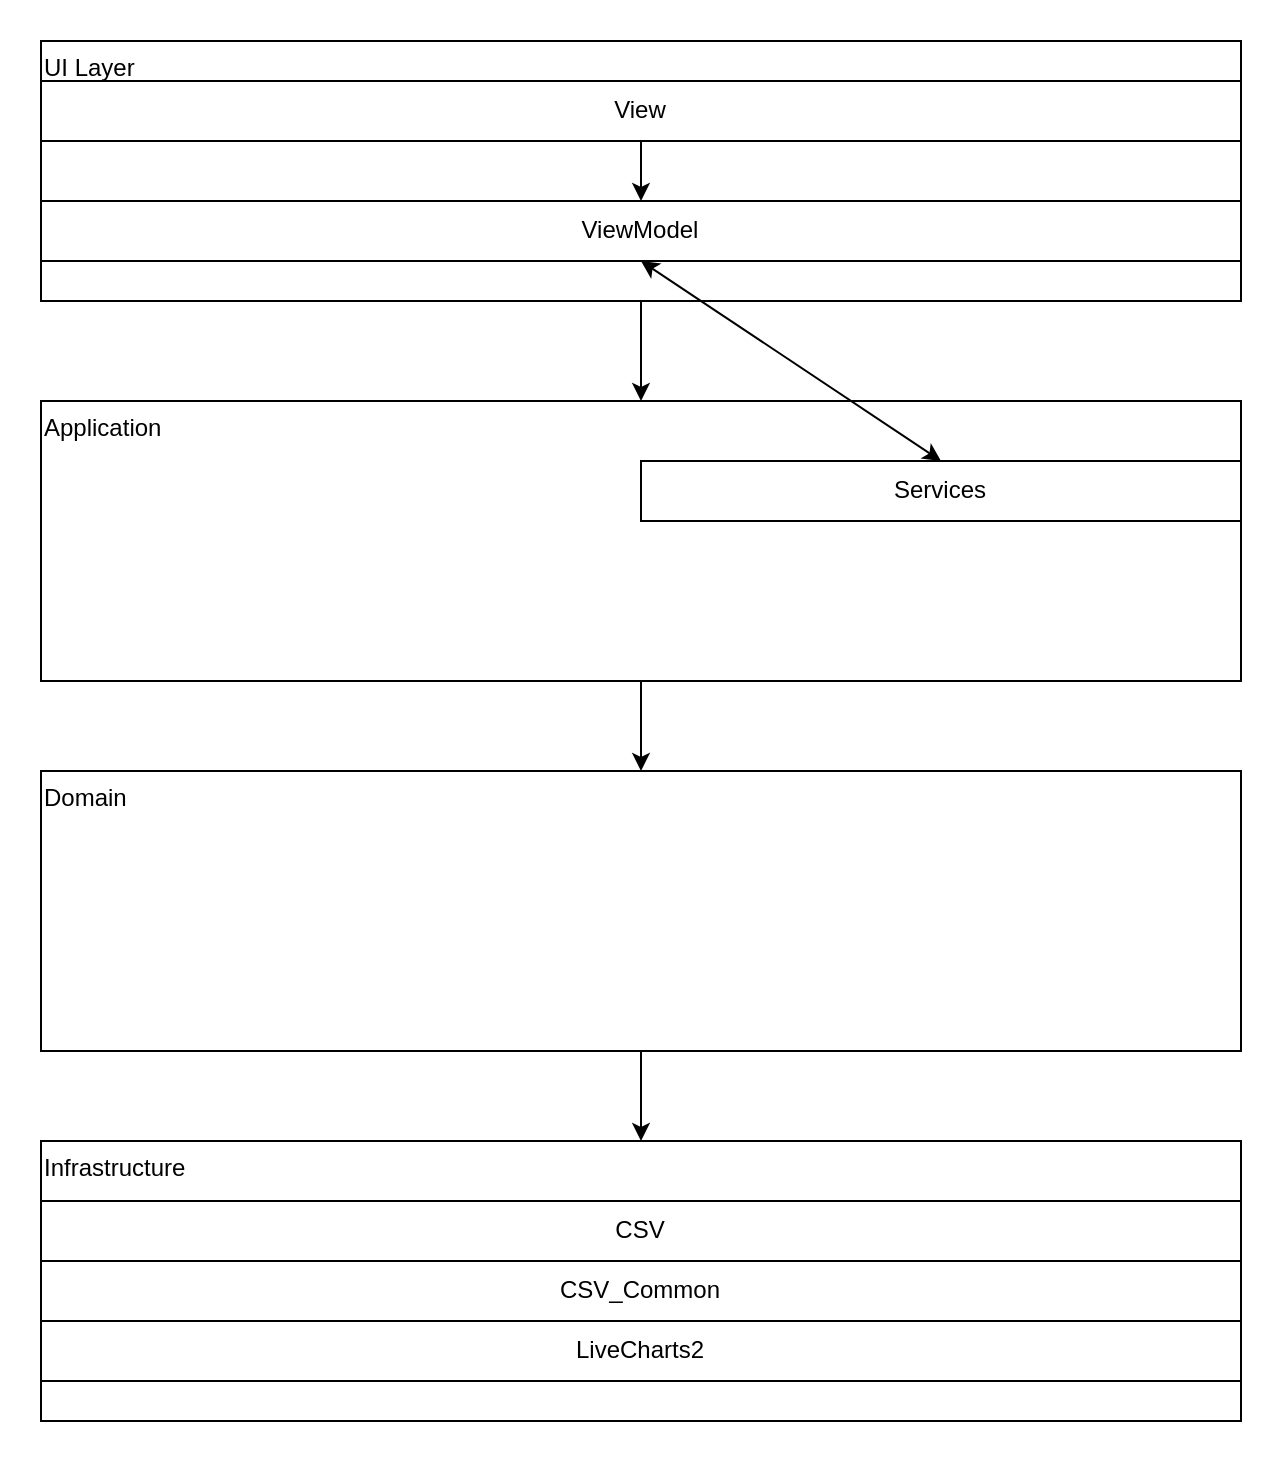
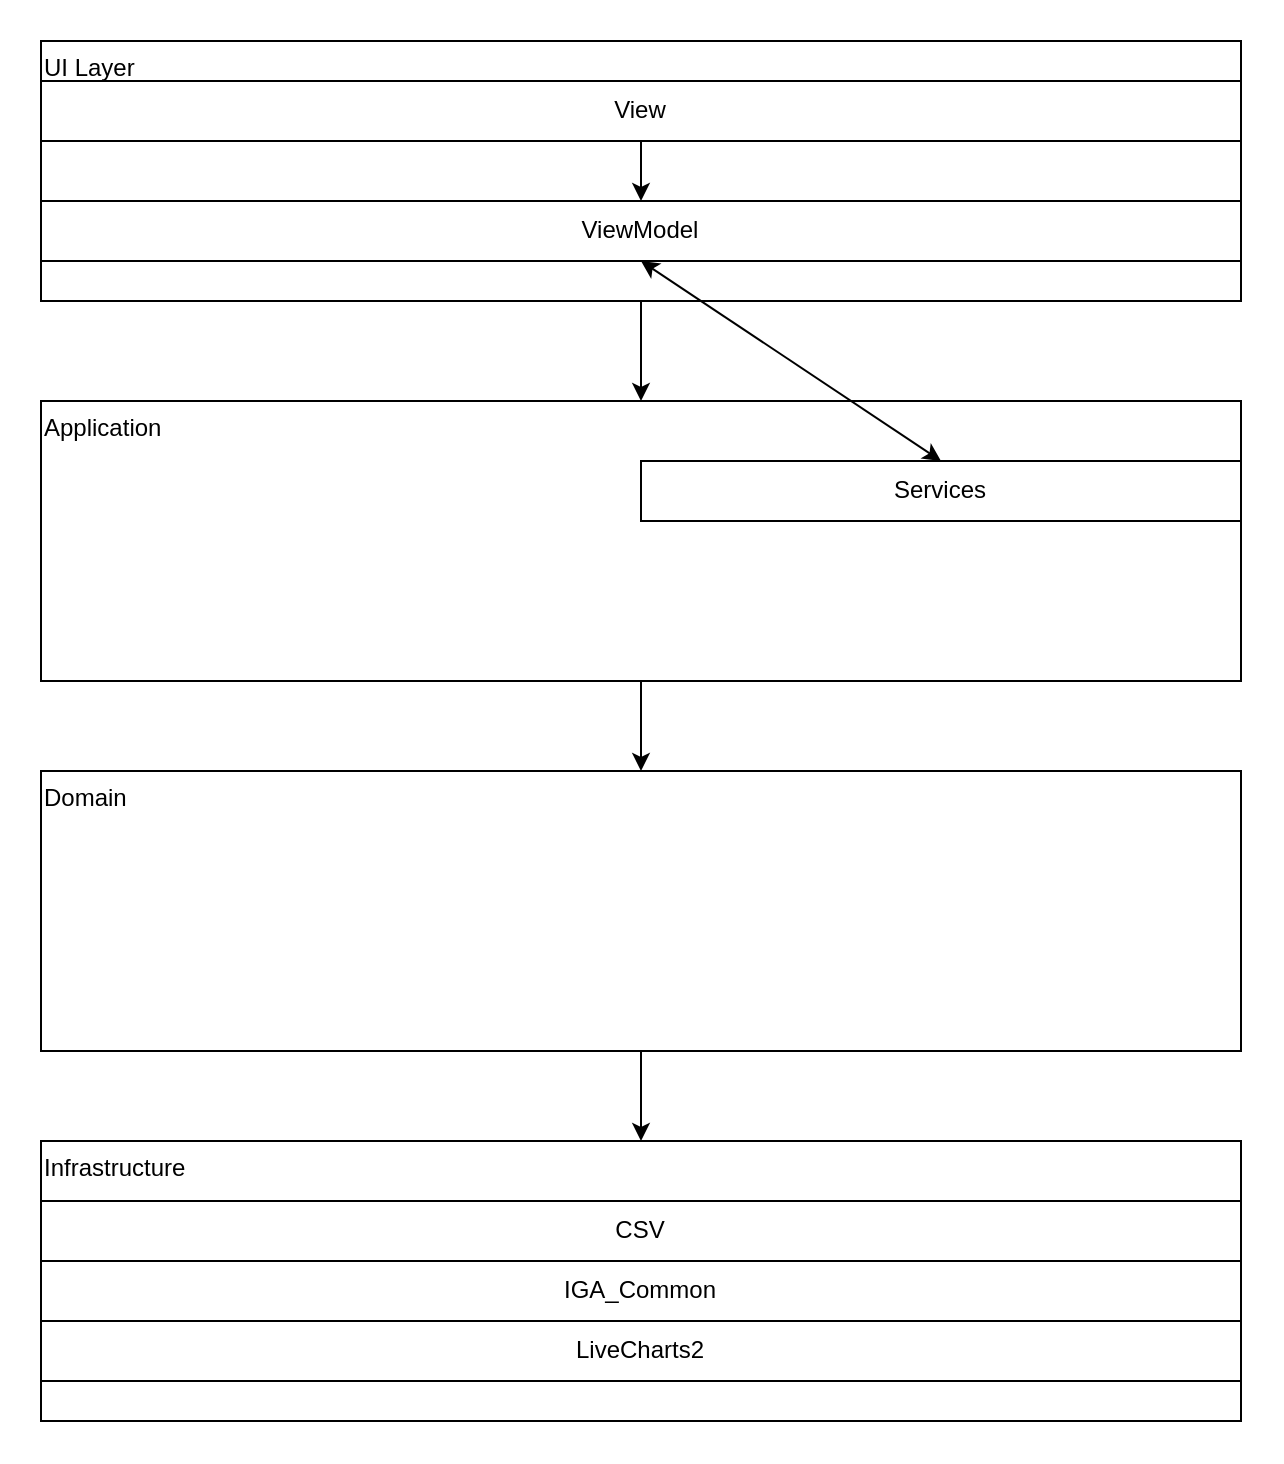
(641, 1291) -> (641, 1291)
